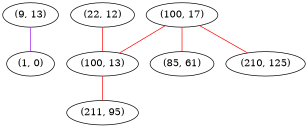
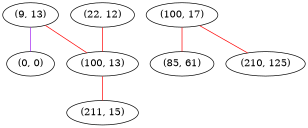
(142, 39) -> (66, 39)
(31, 64) -> (31, 64)
(103, 113) -> (103, 113)
